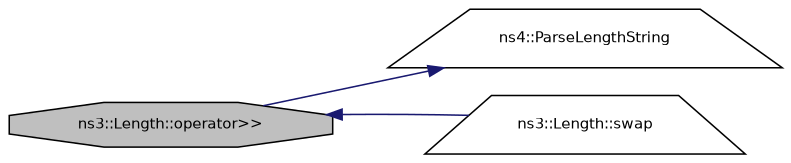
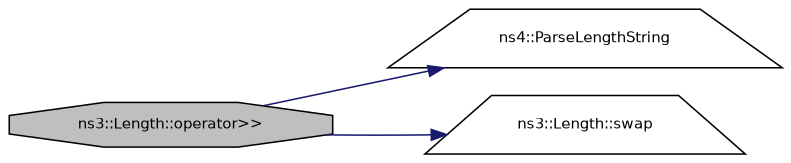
(406, 114) -> (379, 135)
